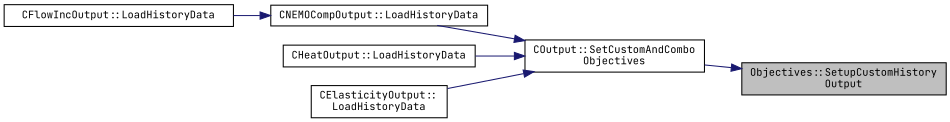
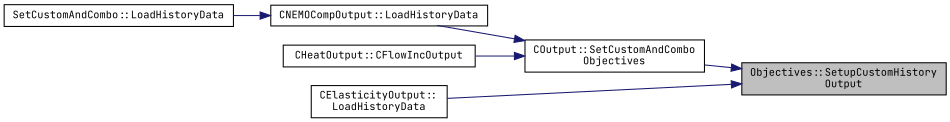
(119, 16) -> (119, 16)
(379, 56) -> (379, 56)
(486, 81) -> (589, 91)
